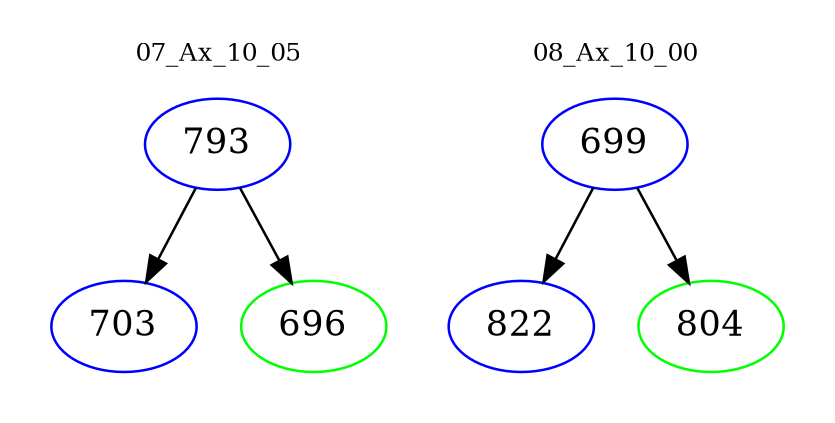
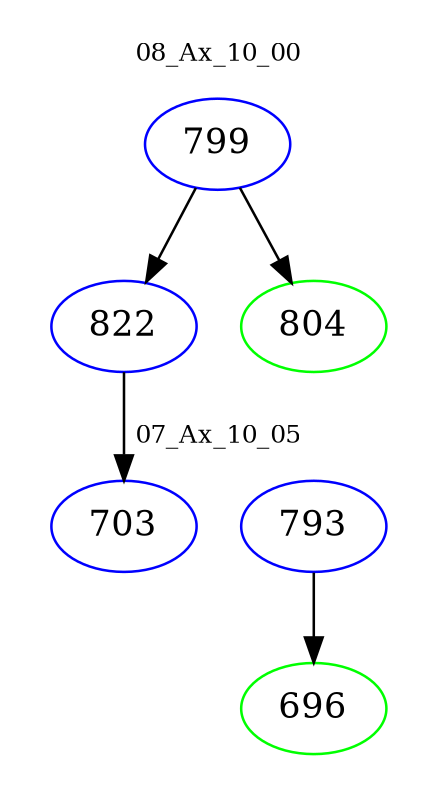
(615, 144) -> (218, 144)
(177, 223) -> (124, 428)
